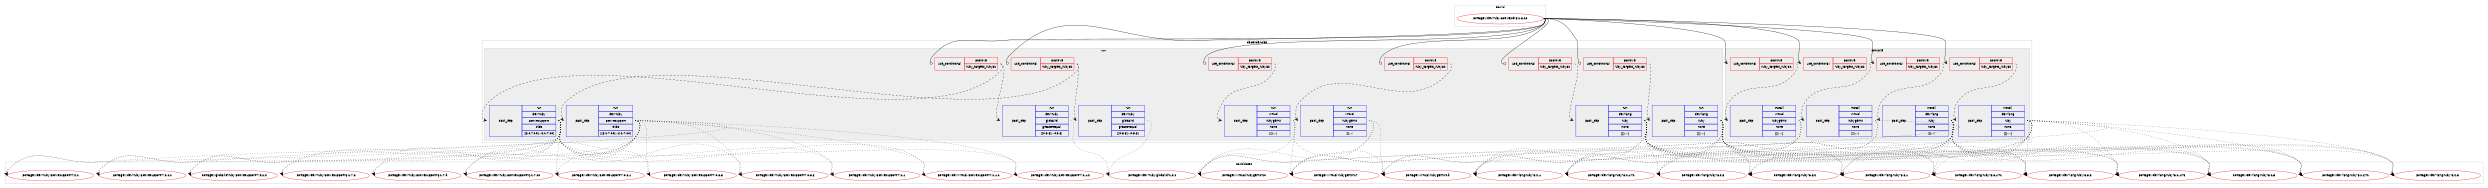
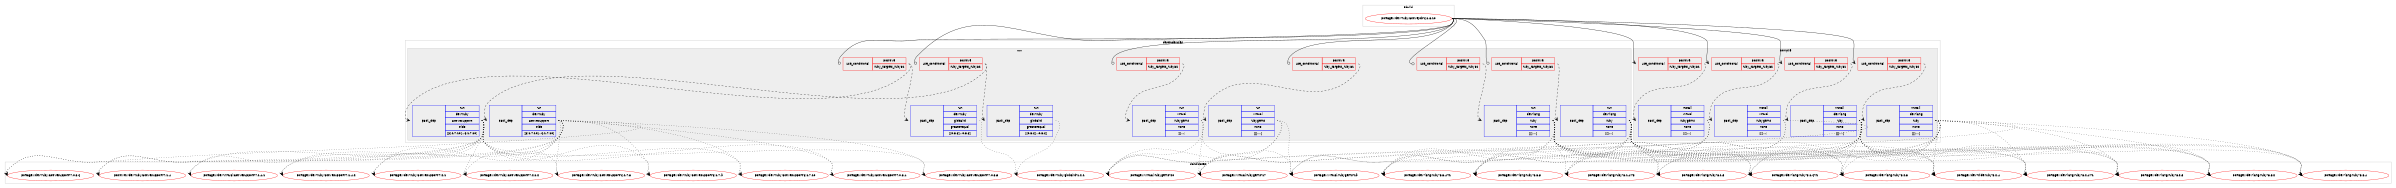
(143, 176) -> none
(234, 176) -> (510, 176)
(877, 176) -> (143, 176)
(1520, 176) -> (1979, 176)
